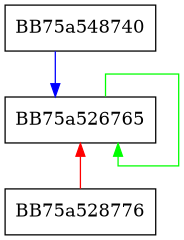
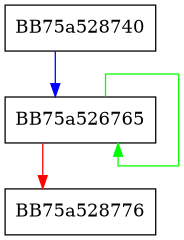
(80, 28) -> (80, 28)
(80, 172) -> (43, 159)
